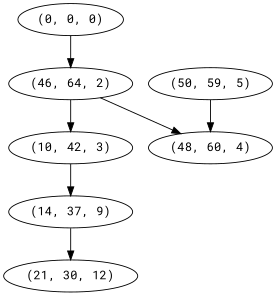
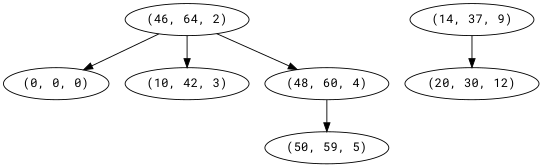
(71, 47) -> (125, 50)
(210, 111) -> (327, 111)
(71, 175) -> none
(71, 276) -> (472, 84)
